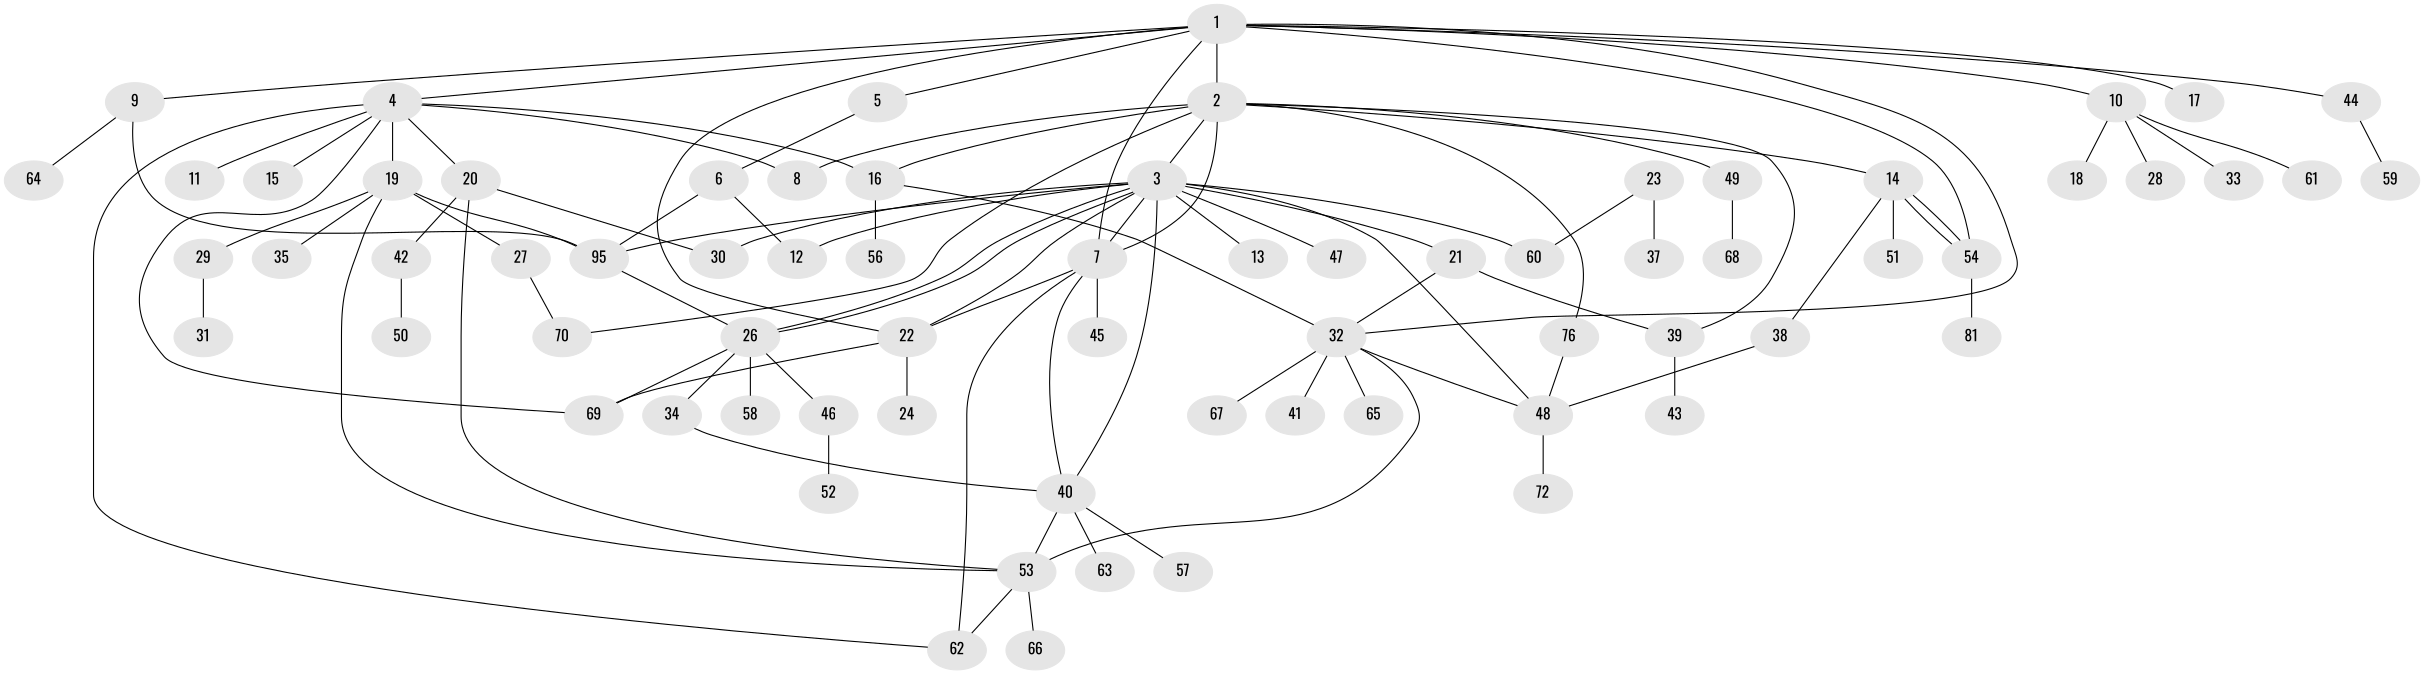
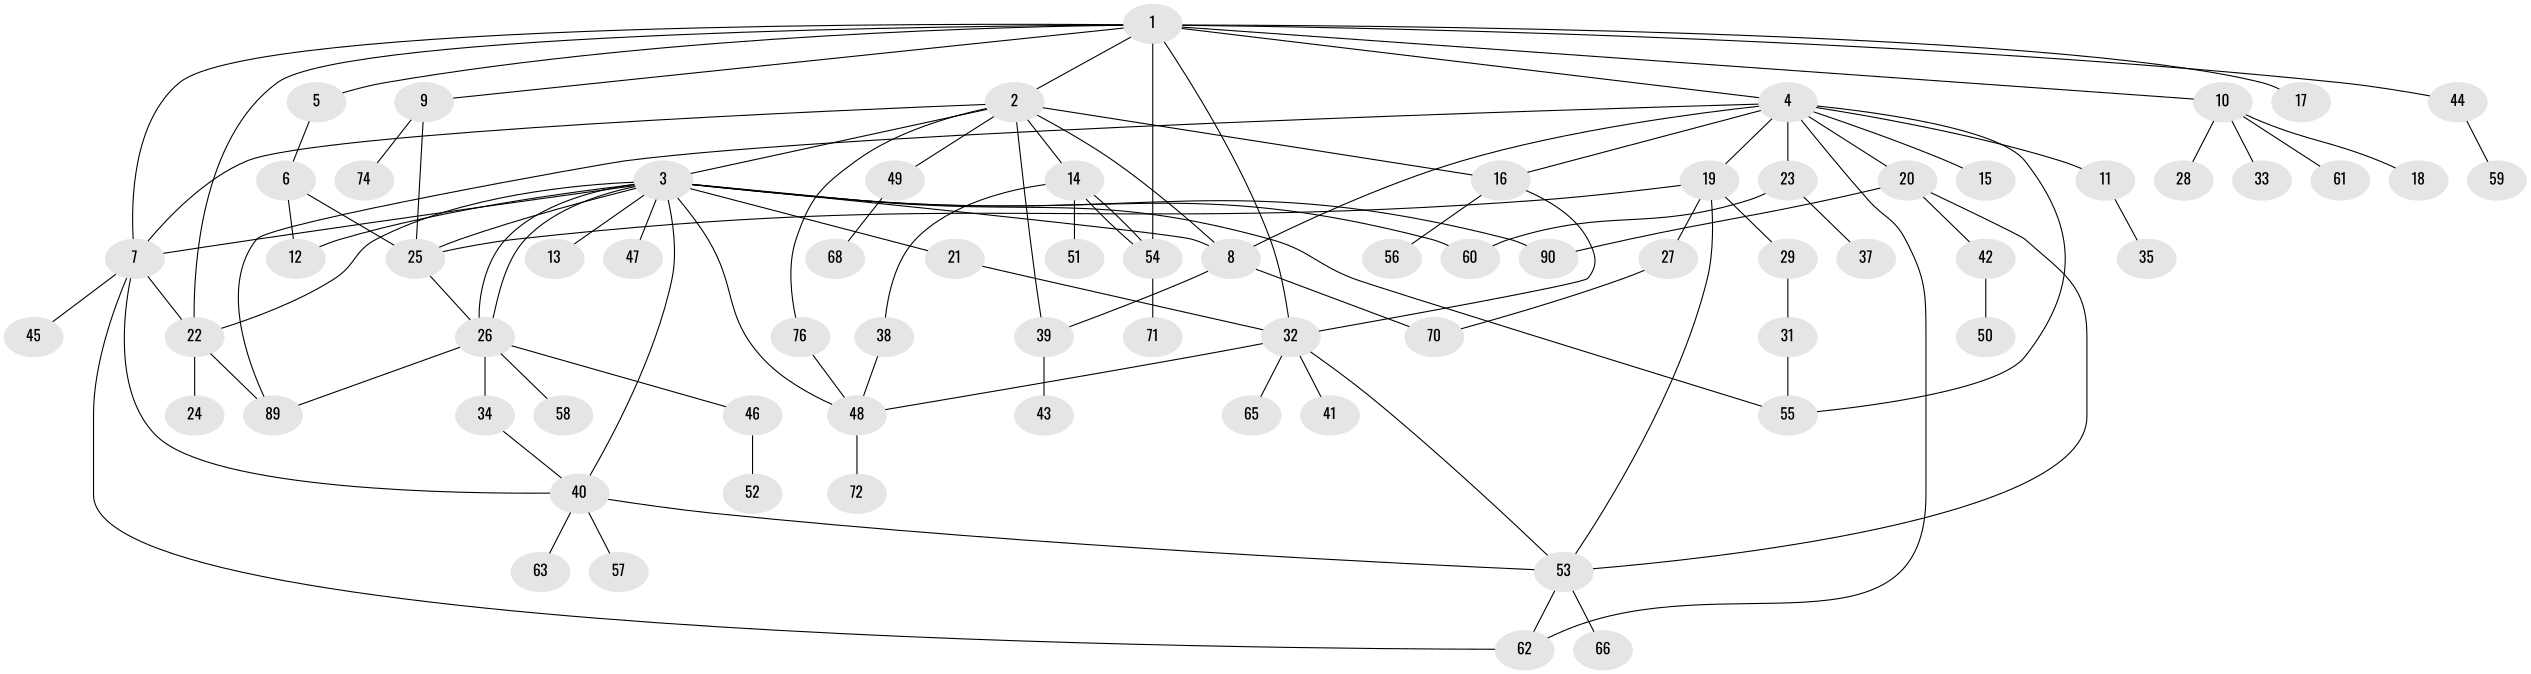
none -> (1788, 141)
(34, 181) -> (364, 181)
(337, 220) -> (2126, 220)
none -> (1042, 221)
(599, 259) -> (415, 259)
(719, 259) -> (1549, 259)
(914, 279) -> (1333, 298)
(1563, 303) -> (1125, 306)
(1972, 337) -> (1153, 337)
(594, 415) -> (273, 415)
(1217, 415) -> none
none -> (1788, 415)
